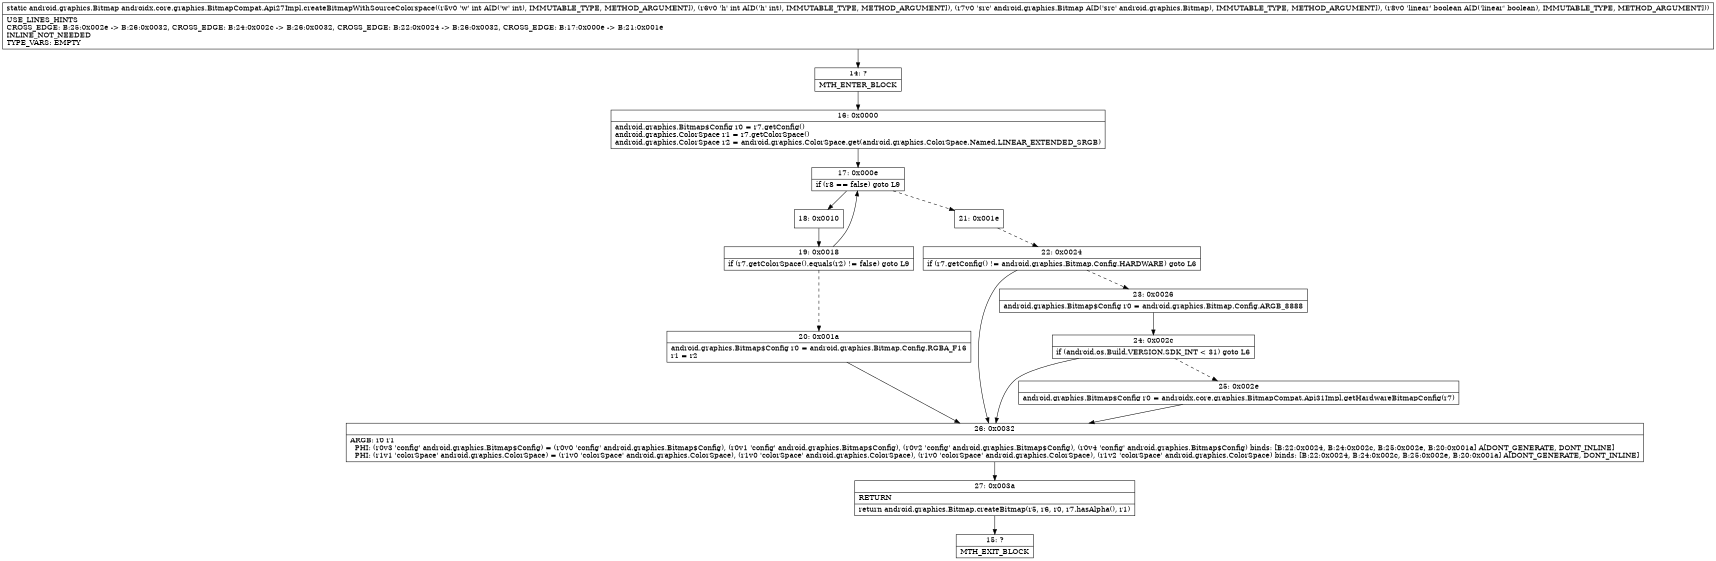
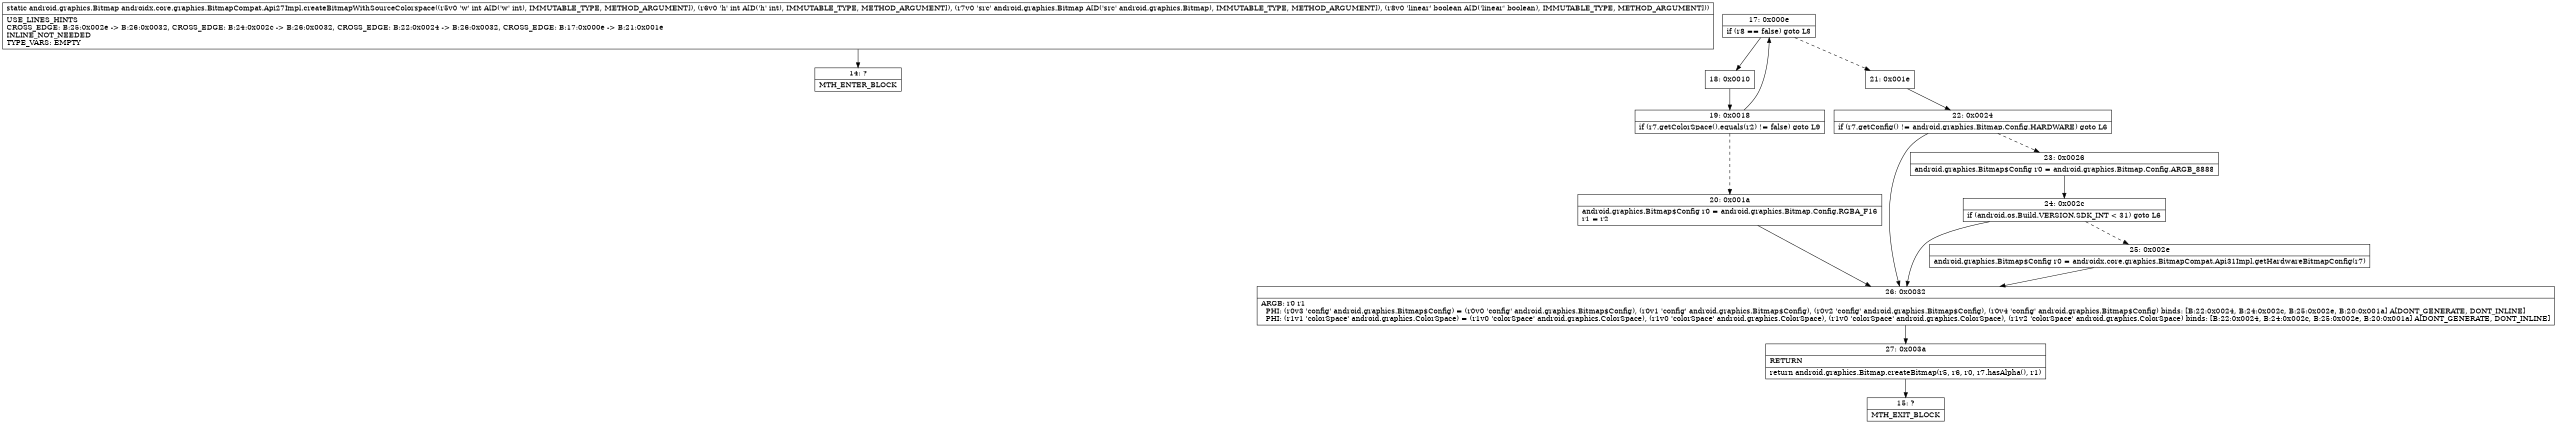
(858, 129) -> none
(1015, 236) -> (1927, 98)
